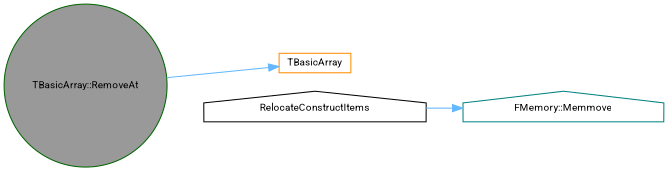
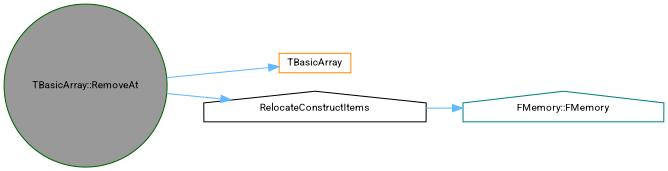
none -> (194, 96)
(563, 108) -> (563, 108)
